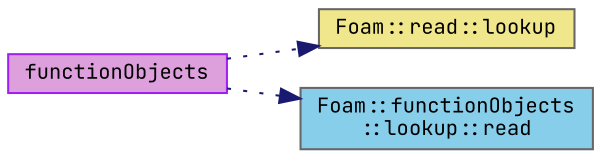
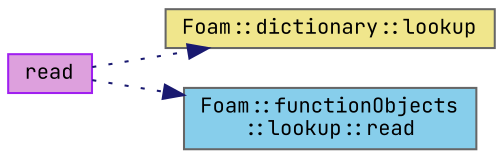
(447, 29) -> (330, 29)
(118, 74) -> (50, 74)
